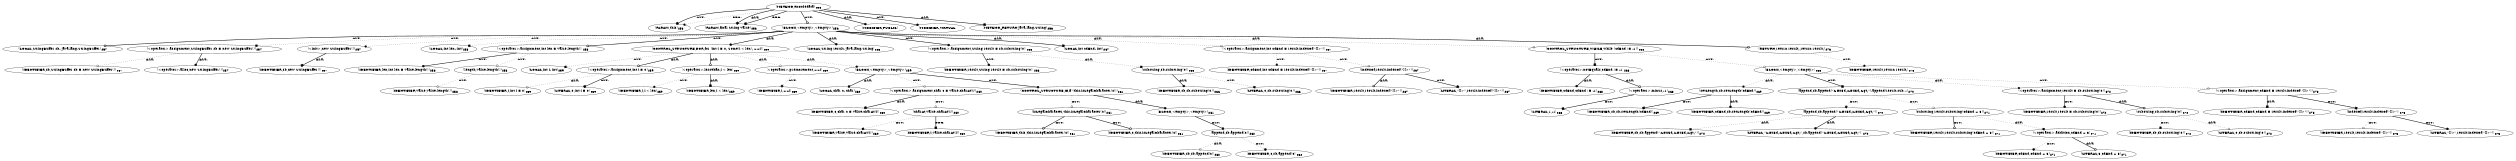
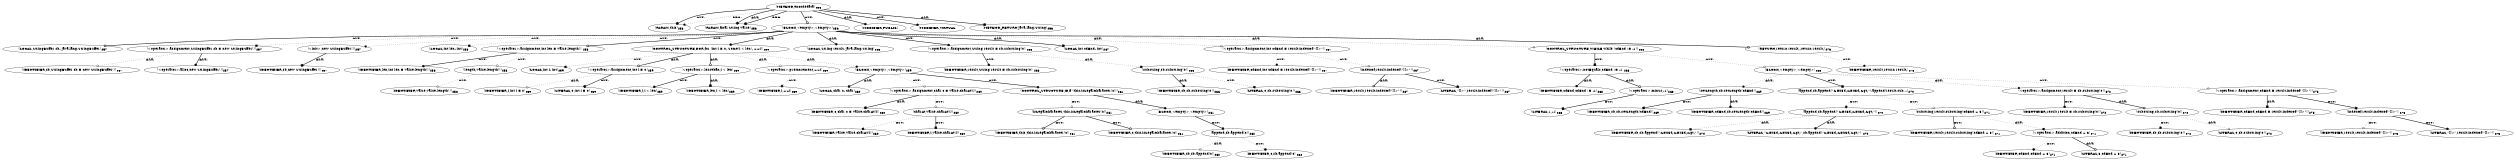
(676, 80) -> (676, 80)
(940, 123) -> (940, 123)
